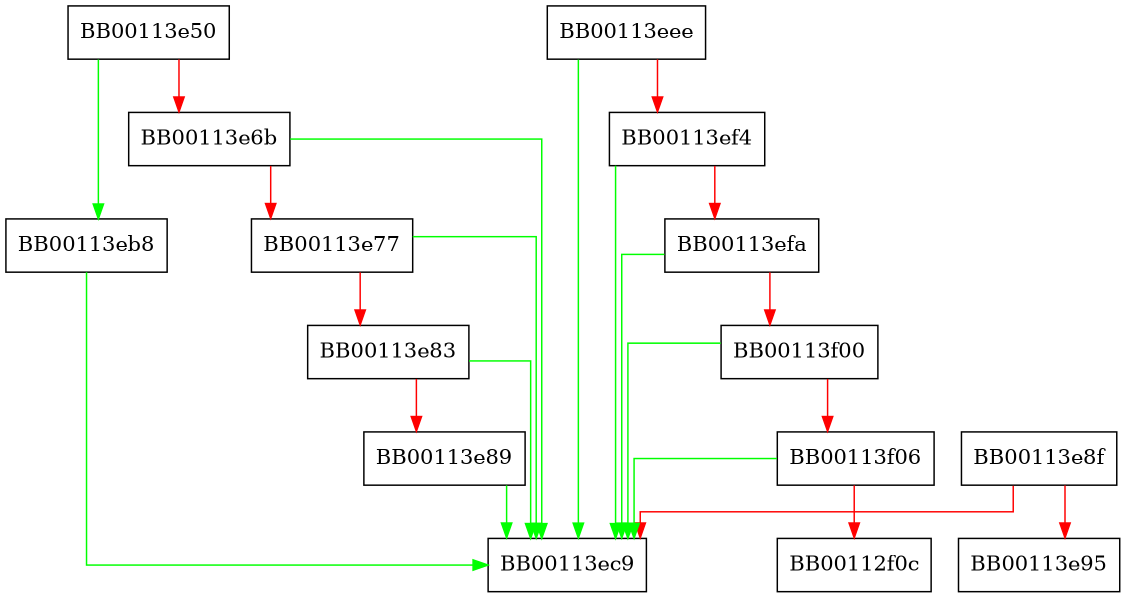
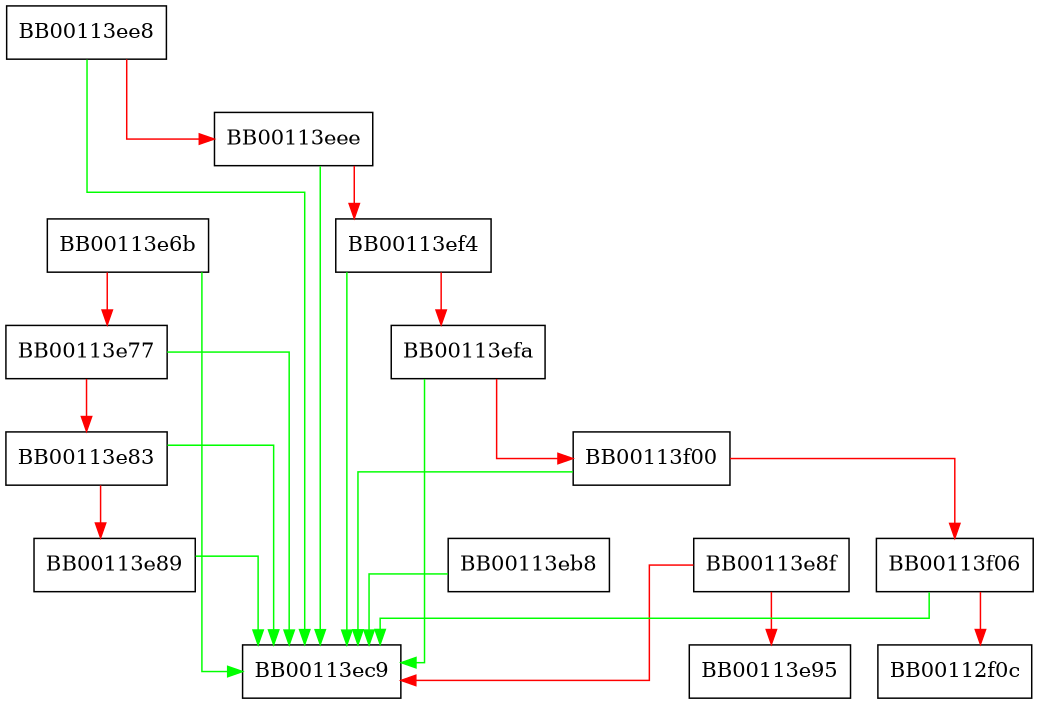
none -> (87, 33)
(149, 33) -> none
